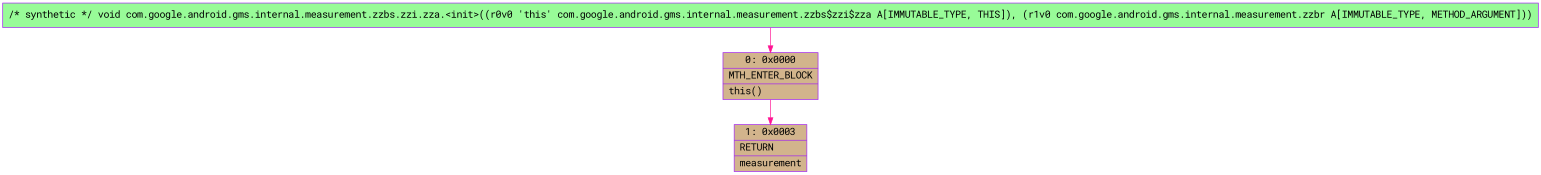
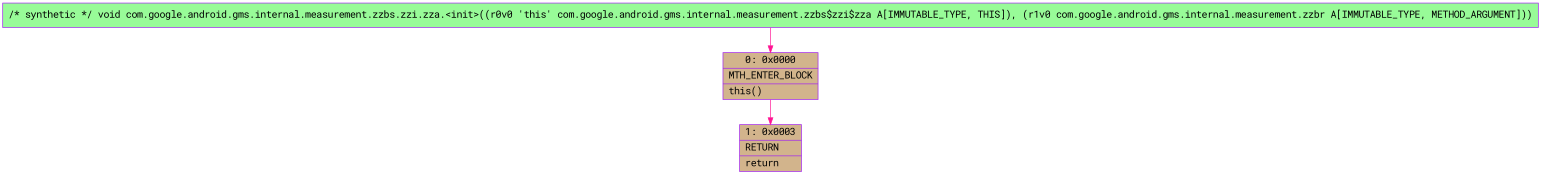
(771, 163) -> (762, 163)
